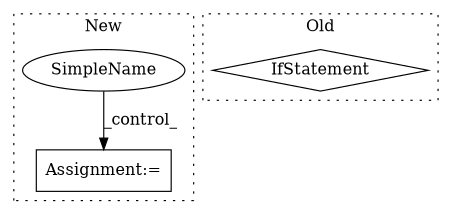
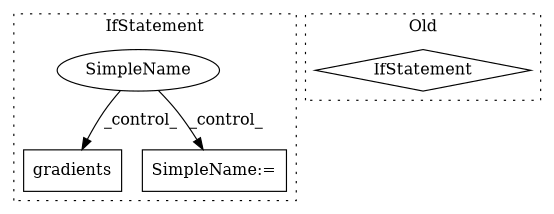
(104, 27) -> (155, 27)
none -> (73, 171)
(104, 171) -> (214, 171)
